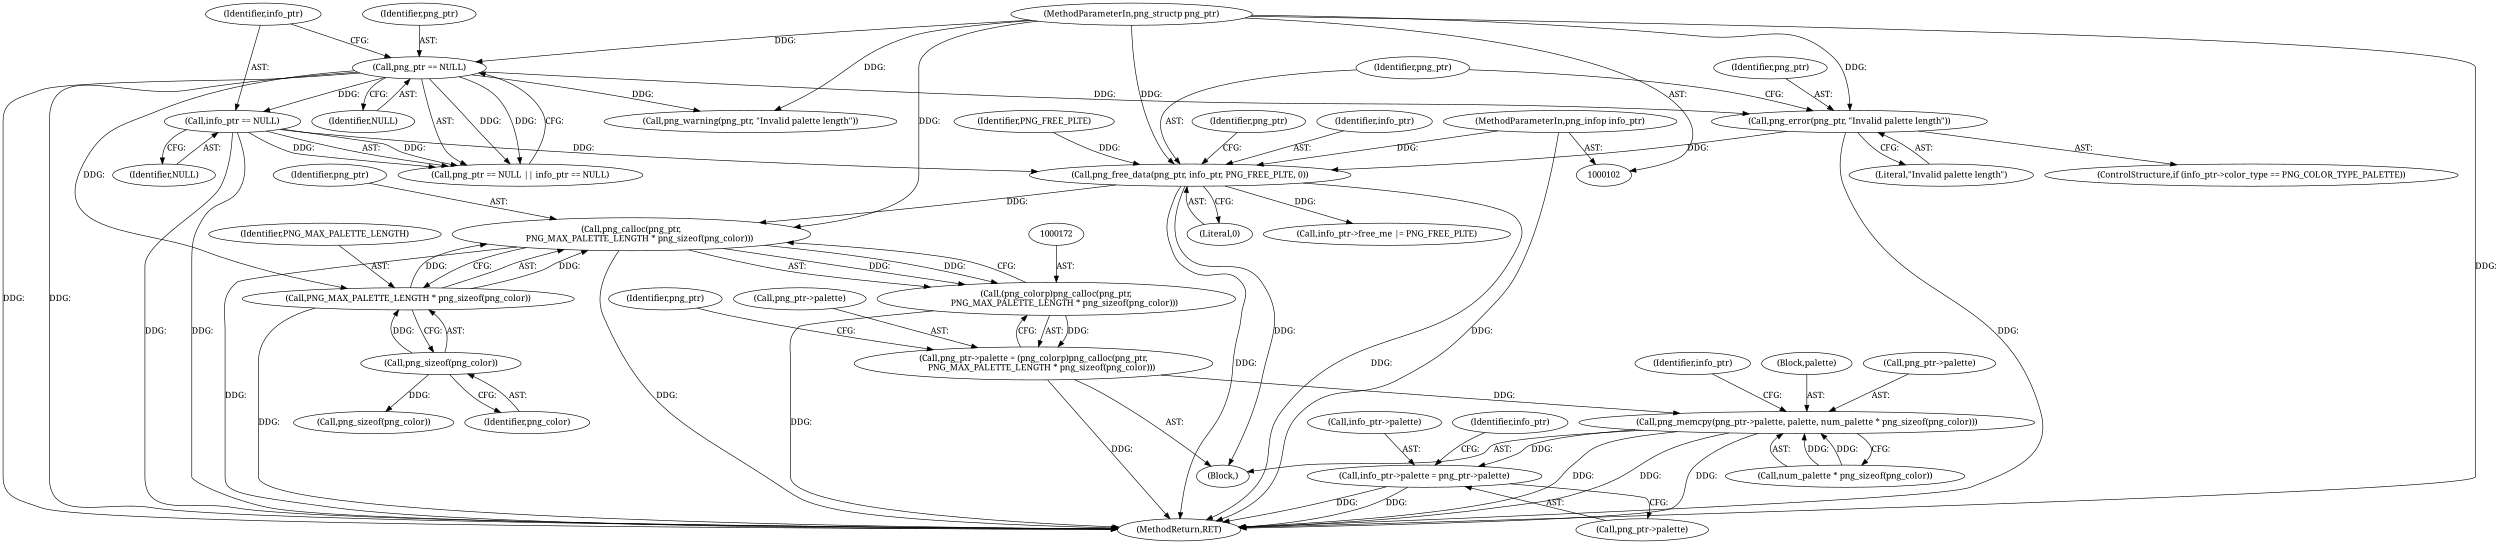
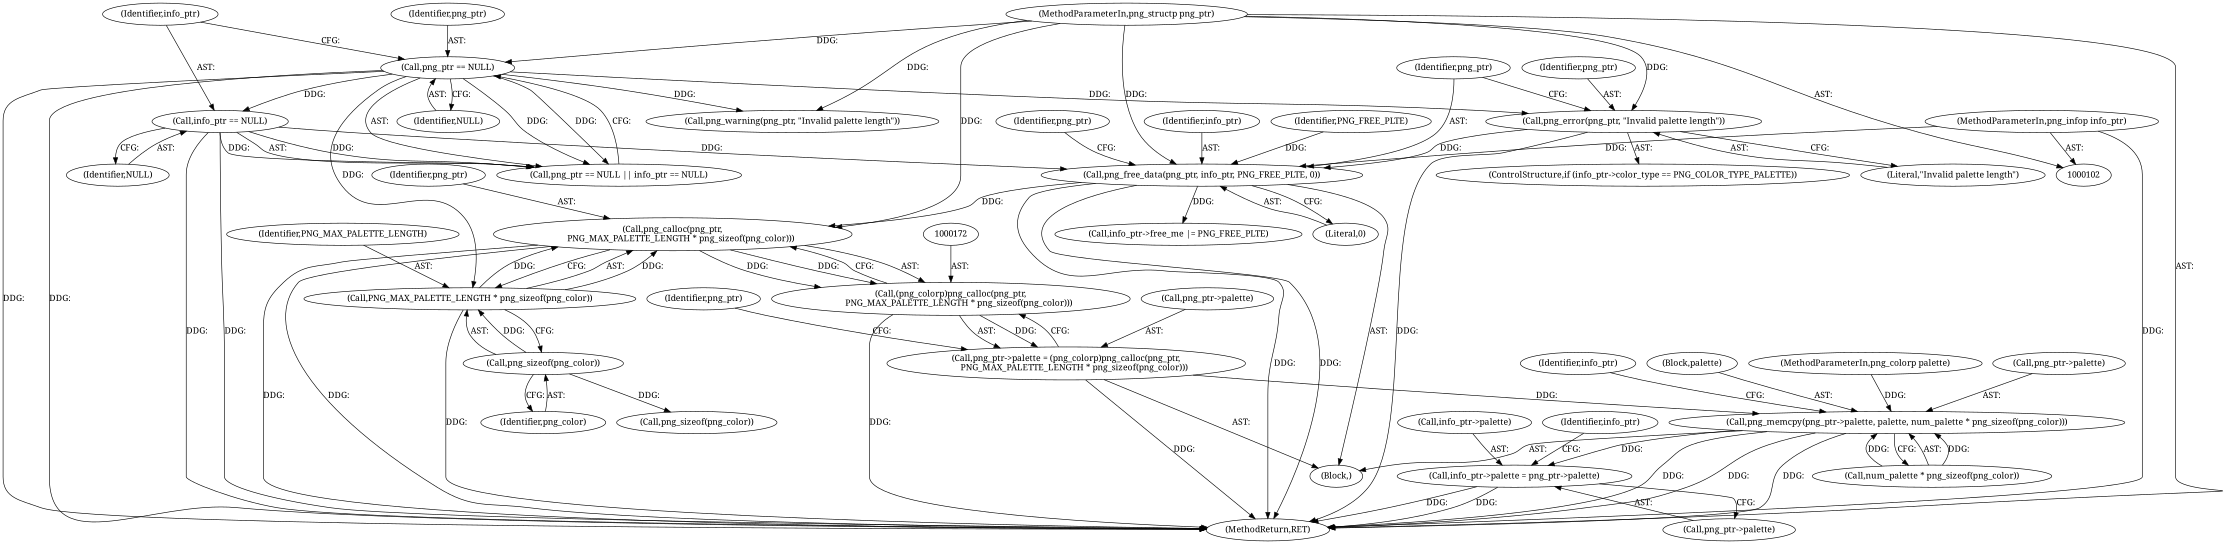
(2487, 267) -> (2186, 267)
(1286, 331) -> (1380, 331)
none -> (1865, 363)
